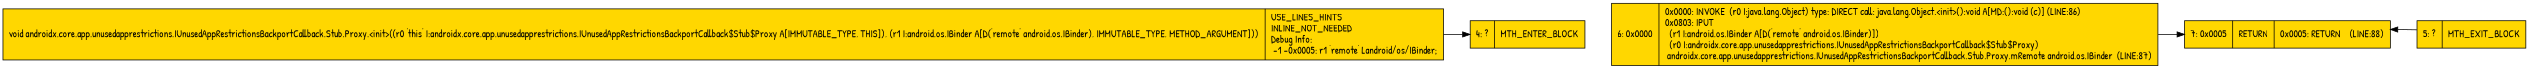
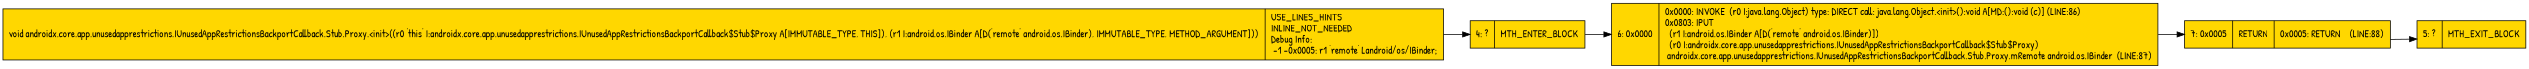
(2407, 30) -> (2400, 39)
none -> (1594, 34)
